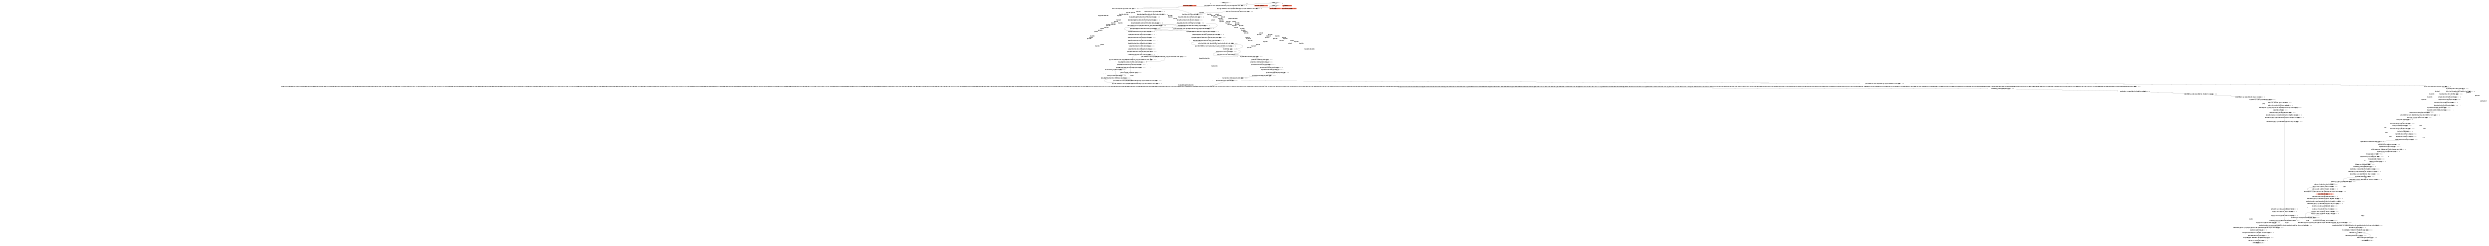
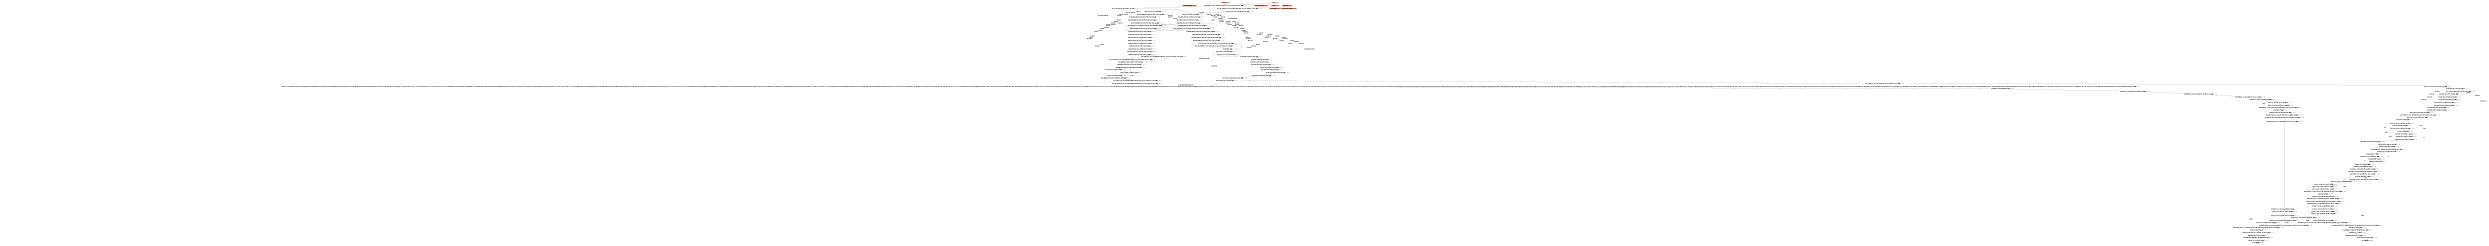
(1225, 3) -> (1225, 3)
(1275, 6) -> (1275, 6)
(2325, 194) -> (2325, 194)
